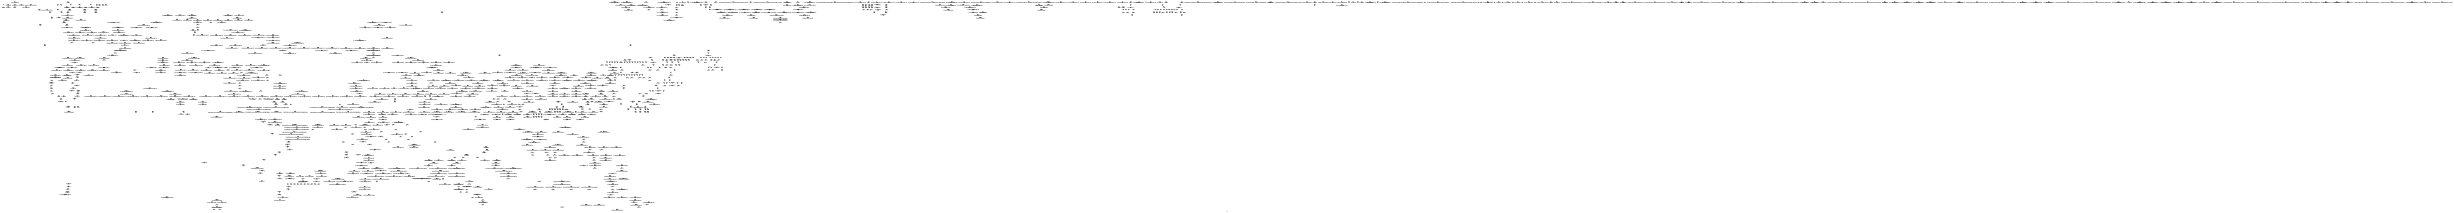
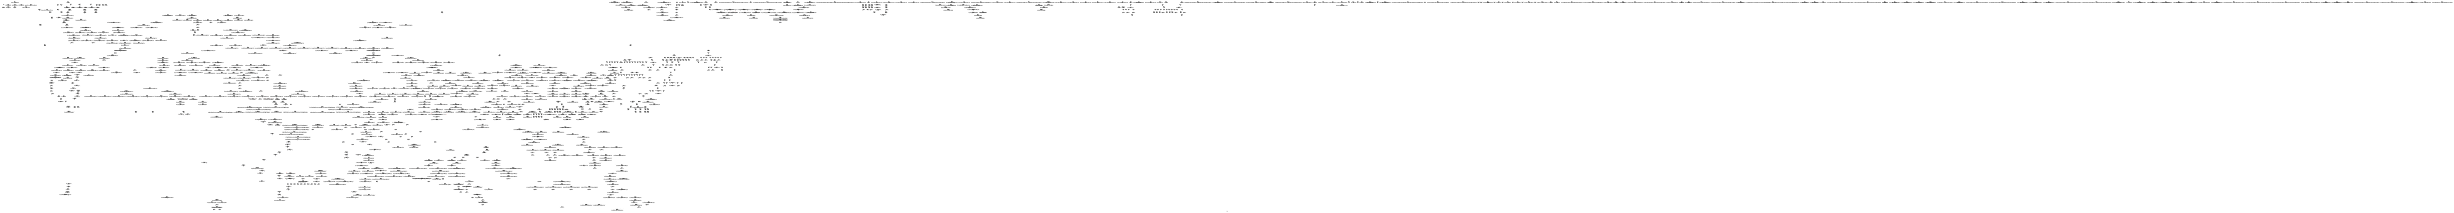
none -> (56, 73)
